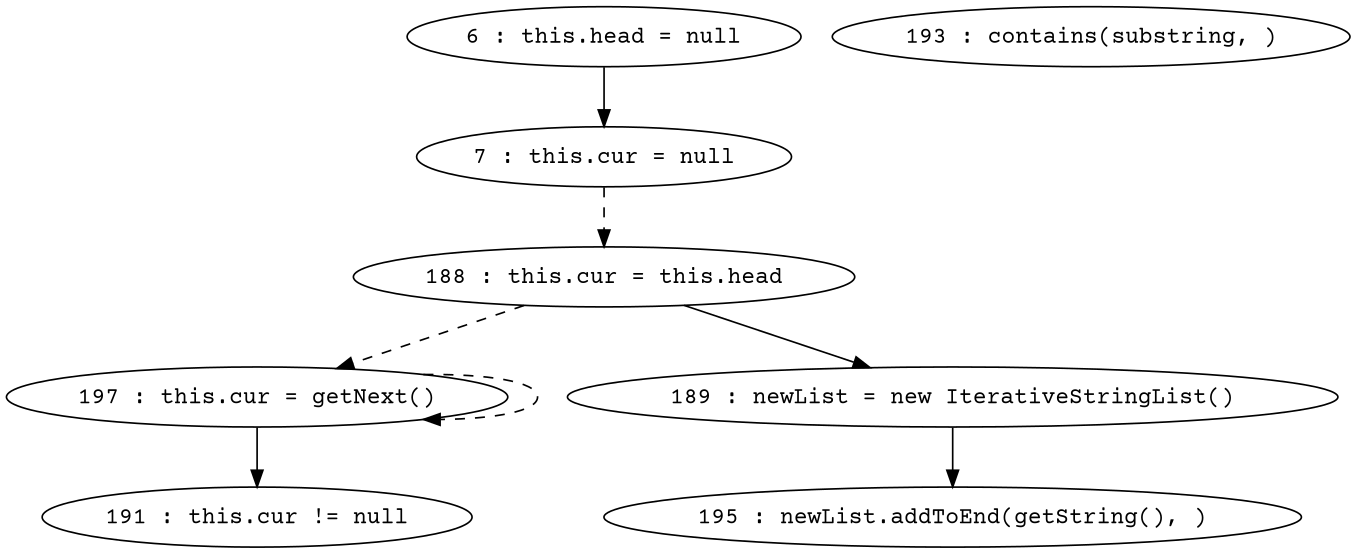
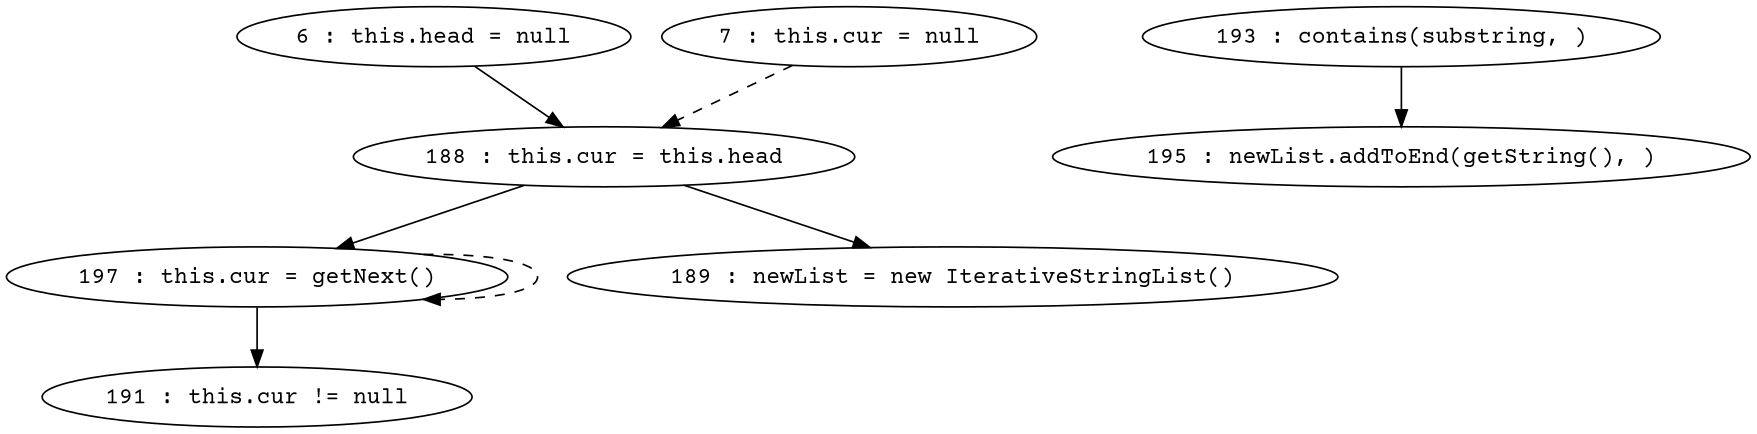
(604, 89) -> (512, 92)
(439, 334) -> (439, 214)
(953, 449) -> (1401, 89)
